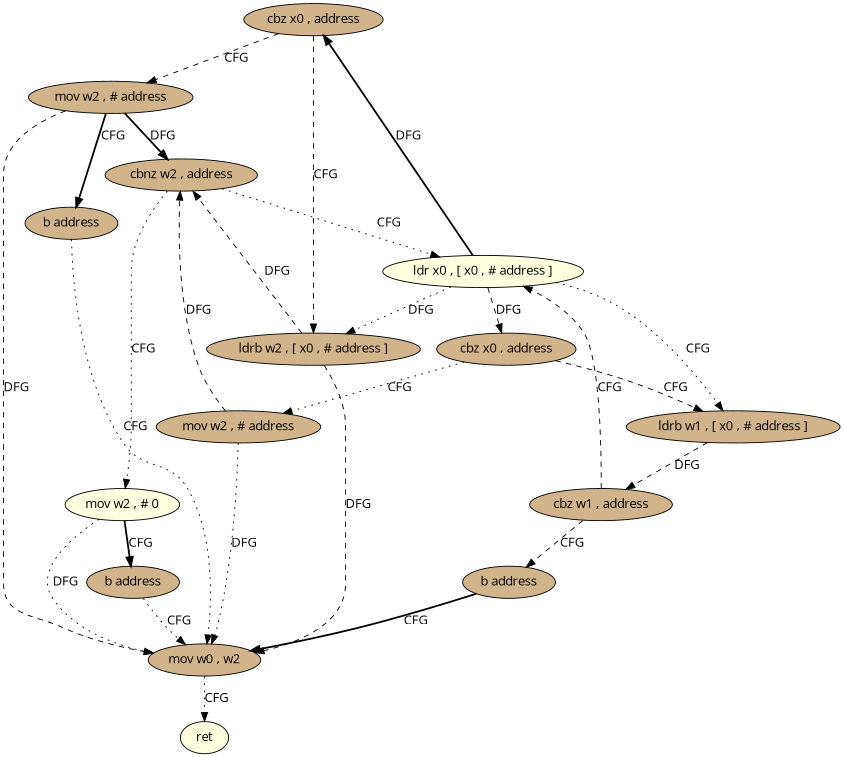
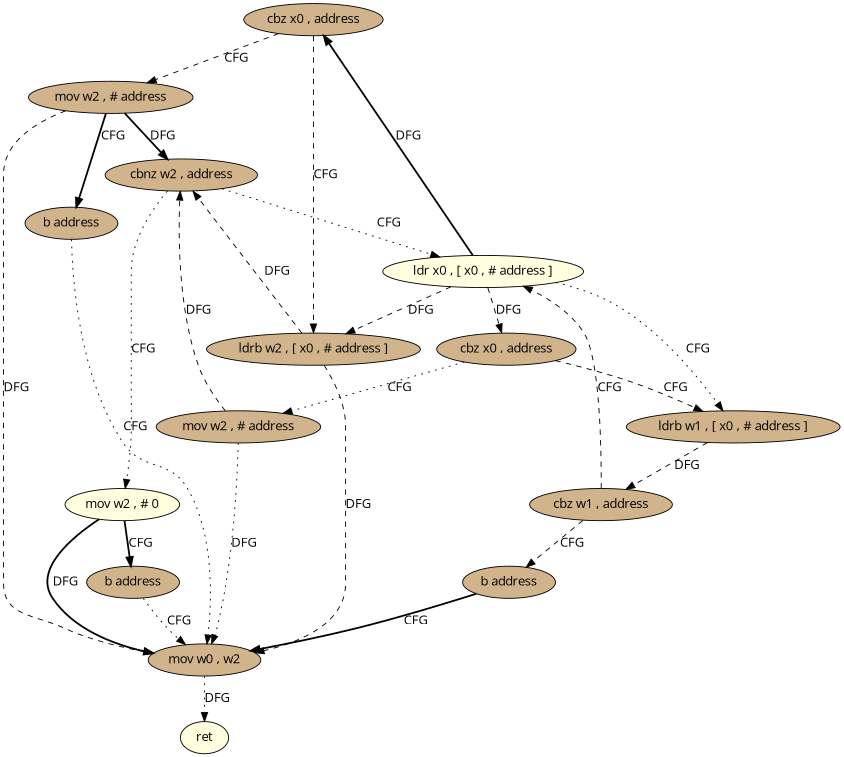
(403, 308) -> (403, 308)
(55, 601) -> (55, 601)
(217, 699) -> (217, 699)
